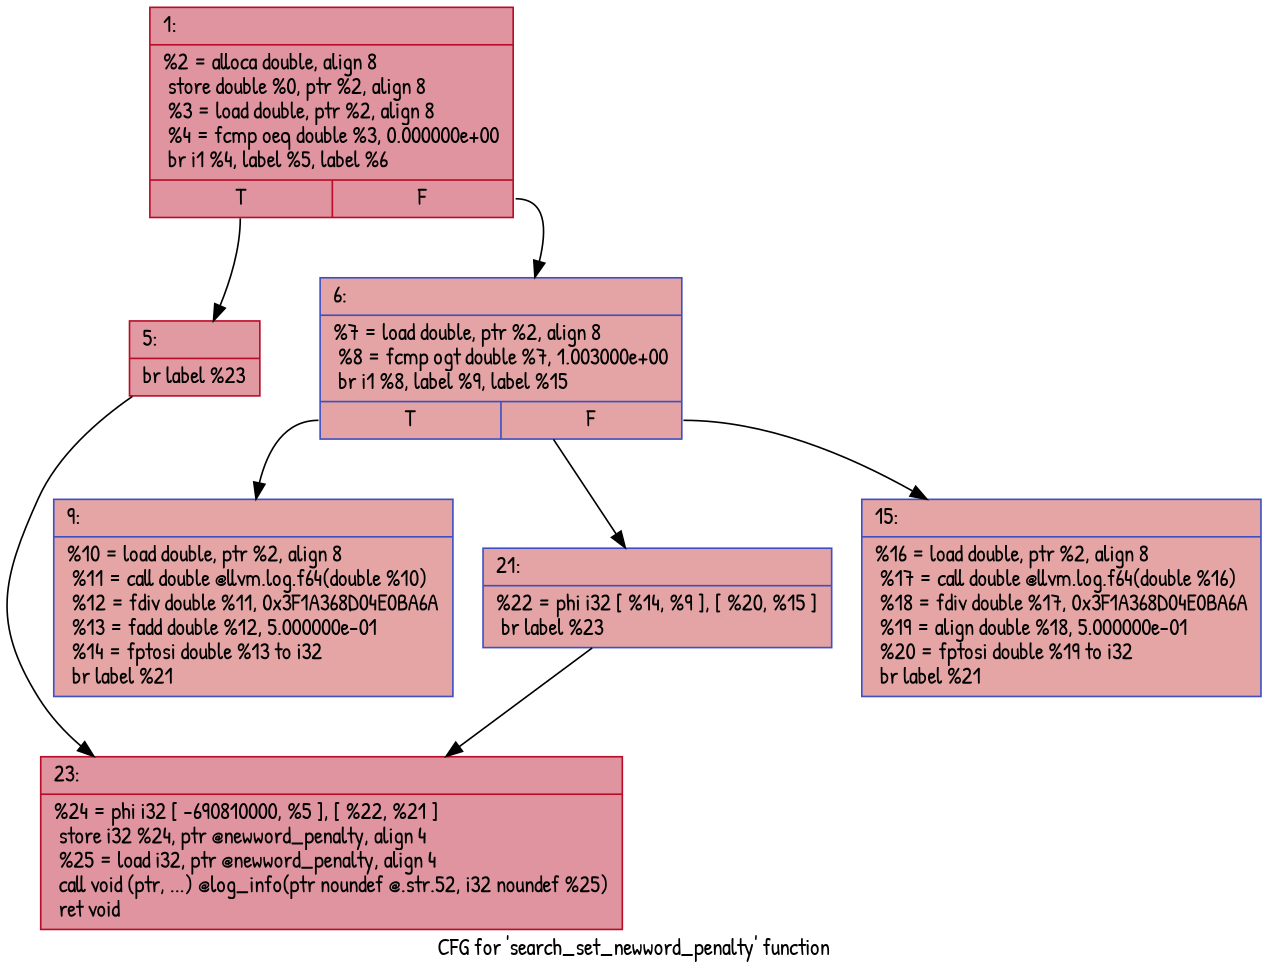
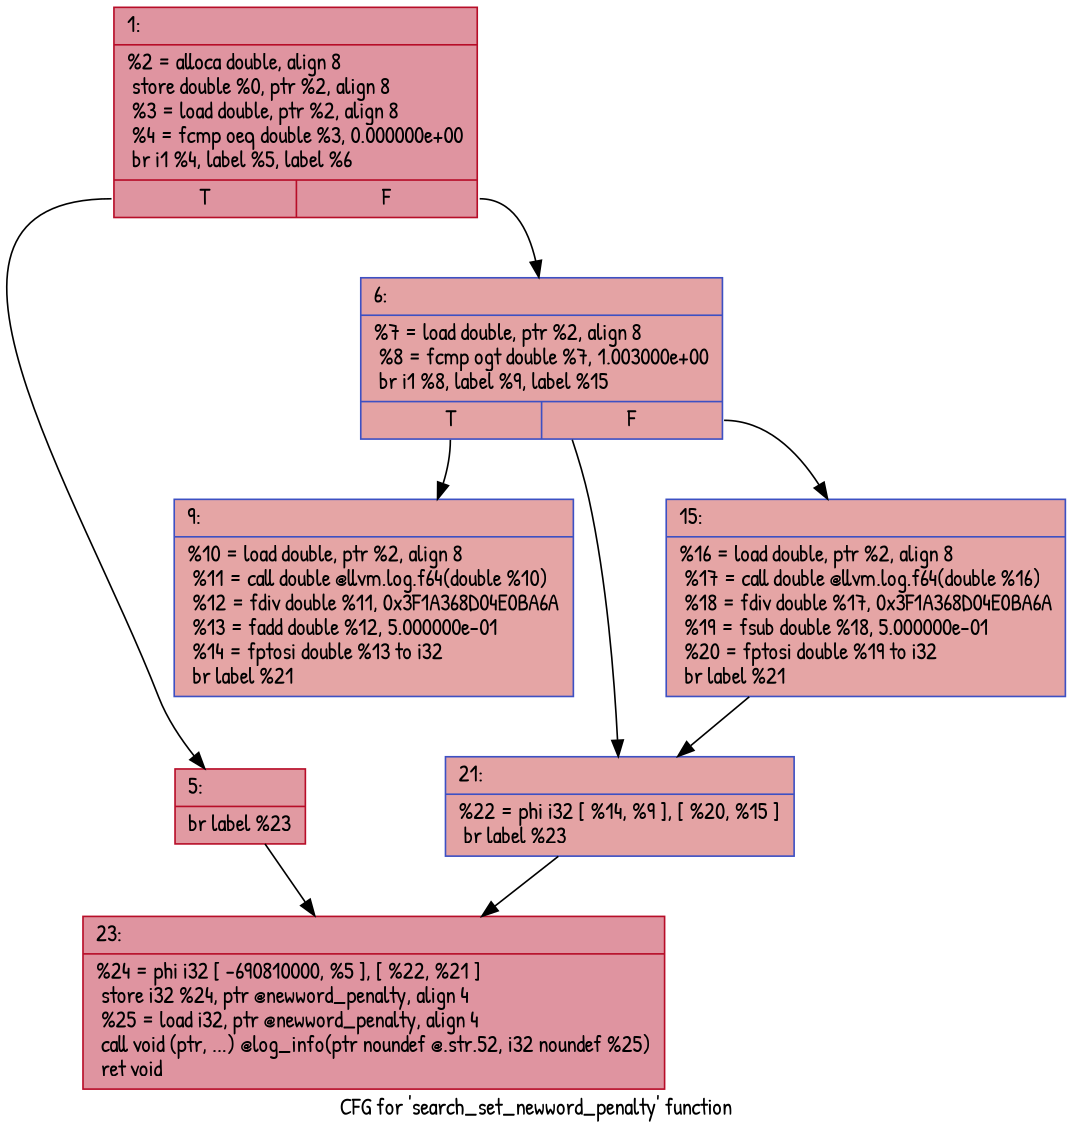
(1032, 628) -> (834, 628)
none -> (720, 721)
